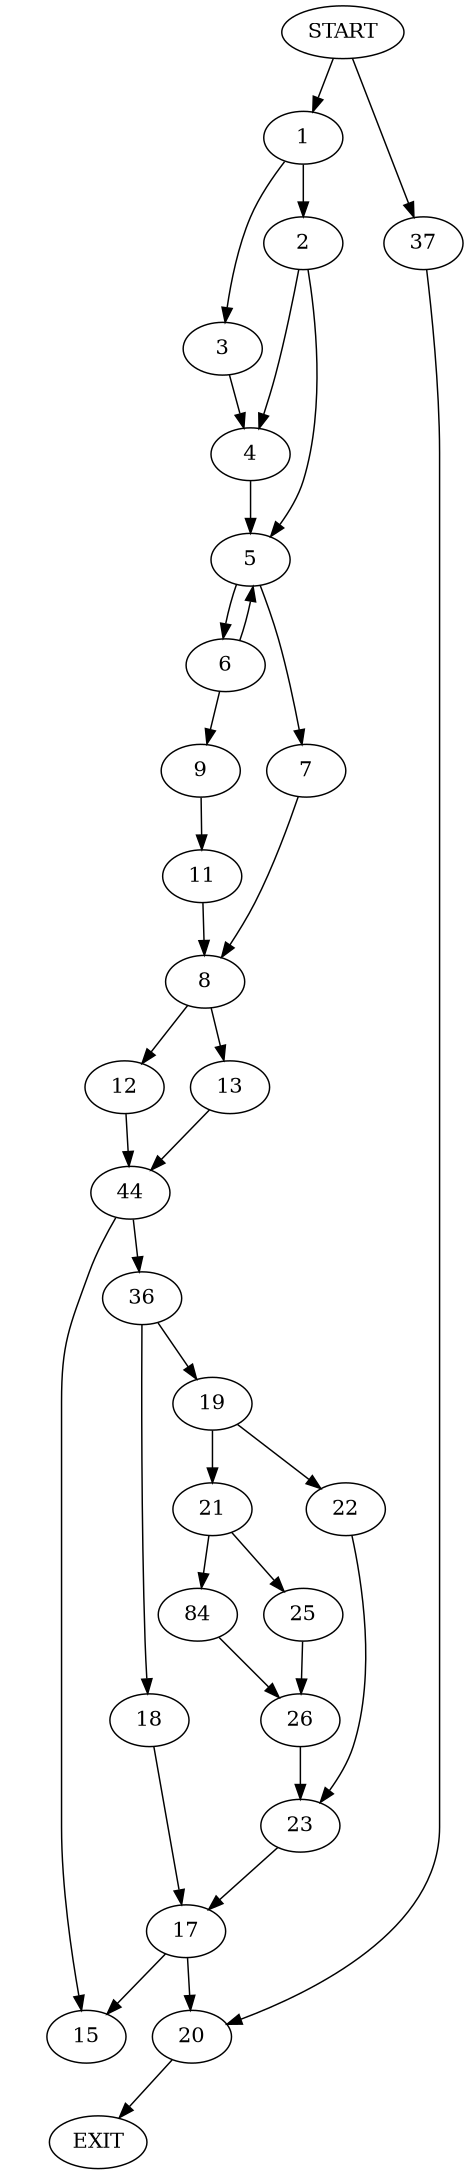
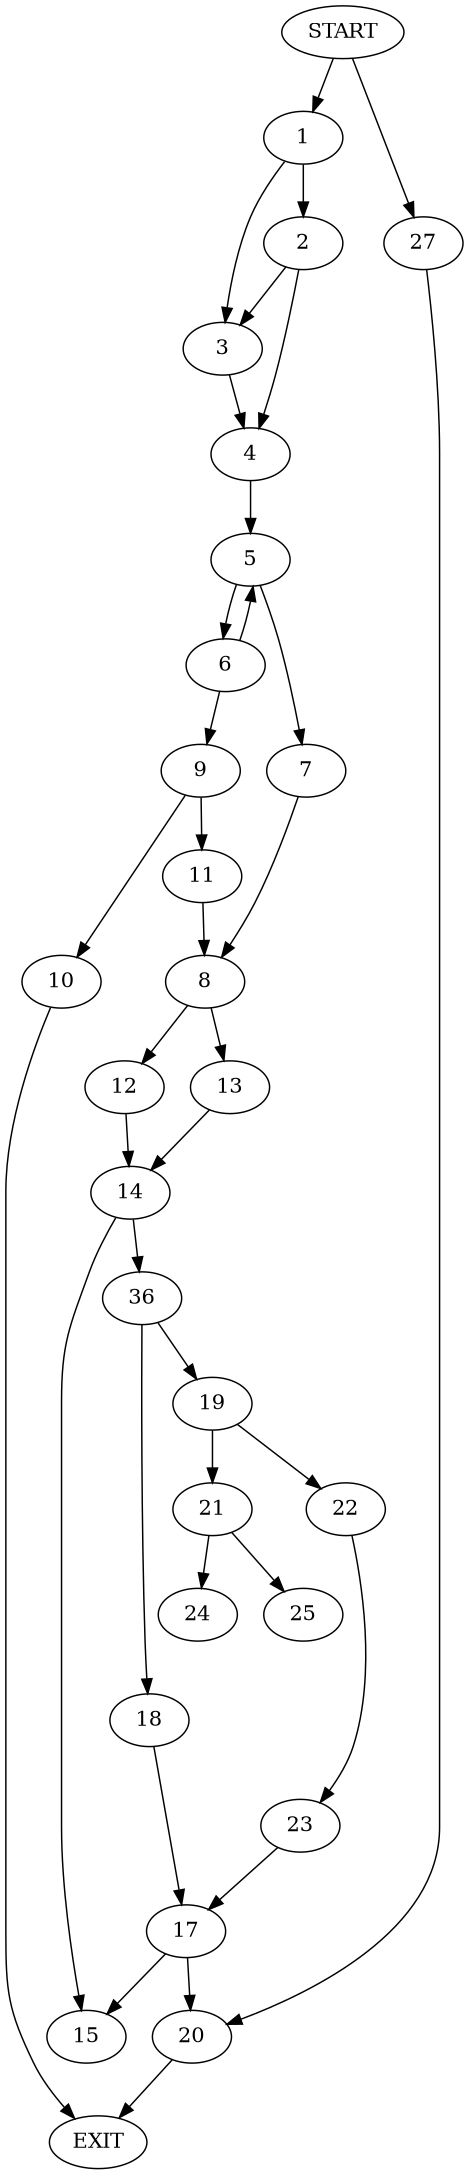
(423, 243) -> (423, 243)
(316, 400) -> (268, 290)
none -> (62, 982)
(130, 1193) -> (130, 1193)
(198, 1615) -> (198, 1615)
(300, 1720) -> none
